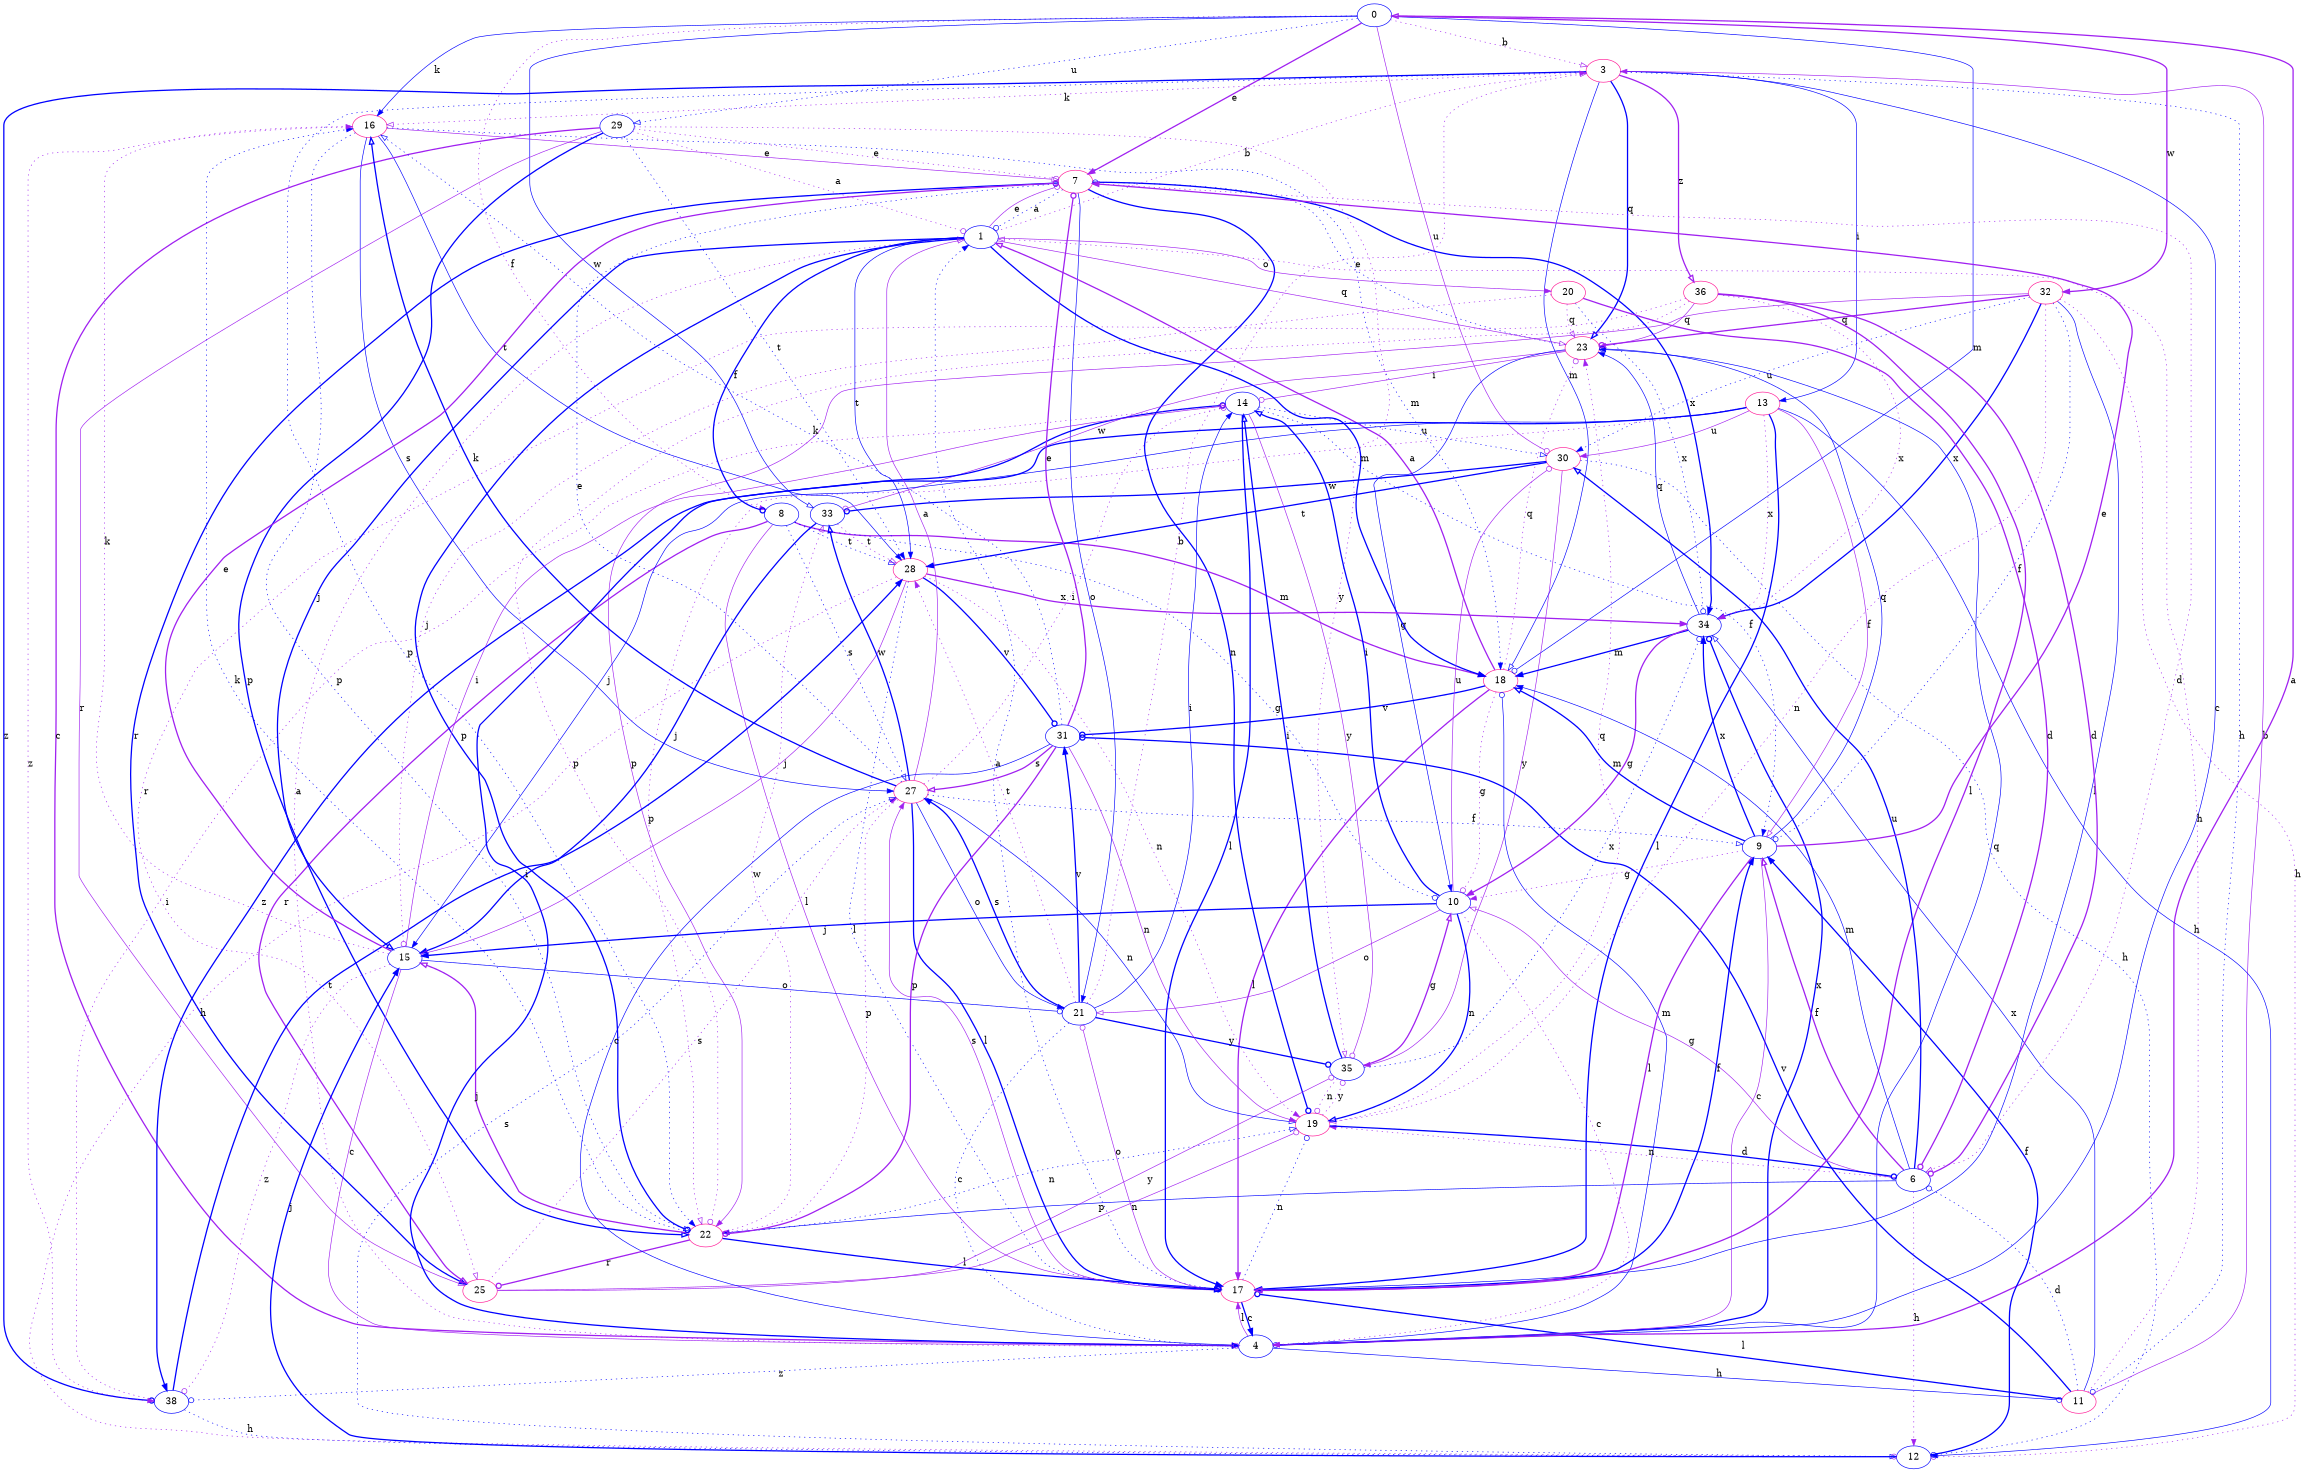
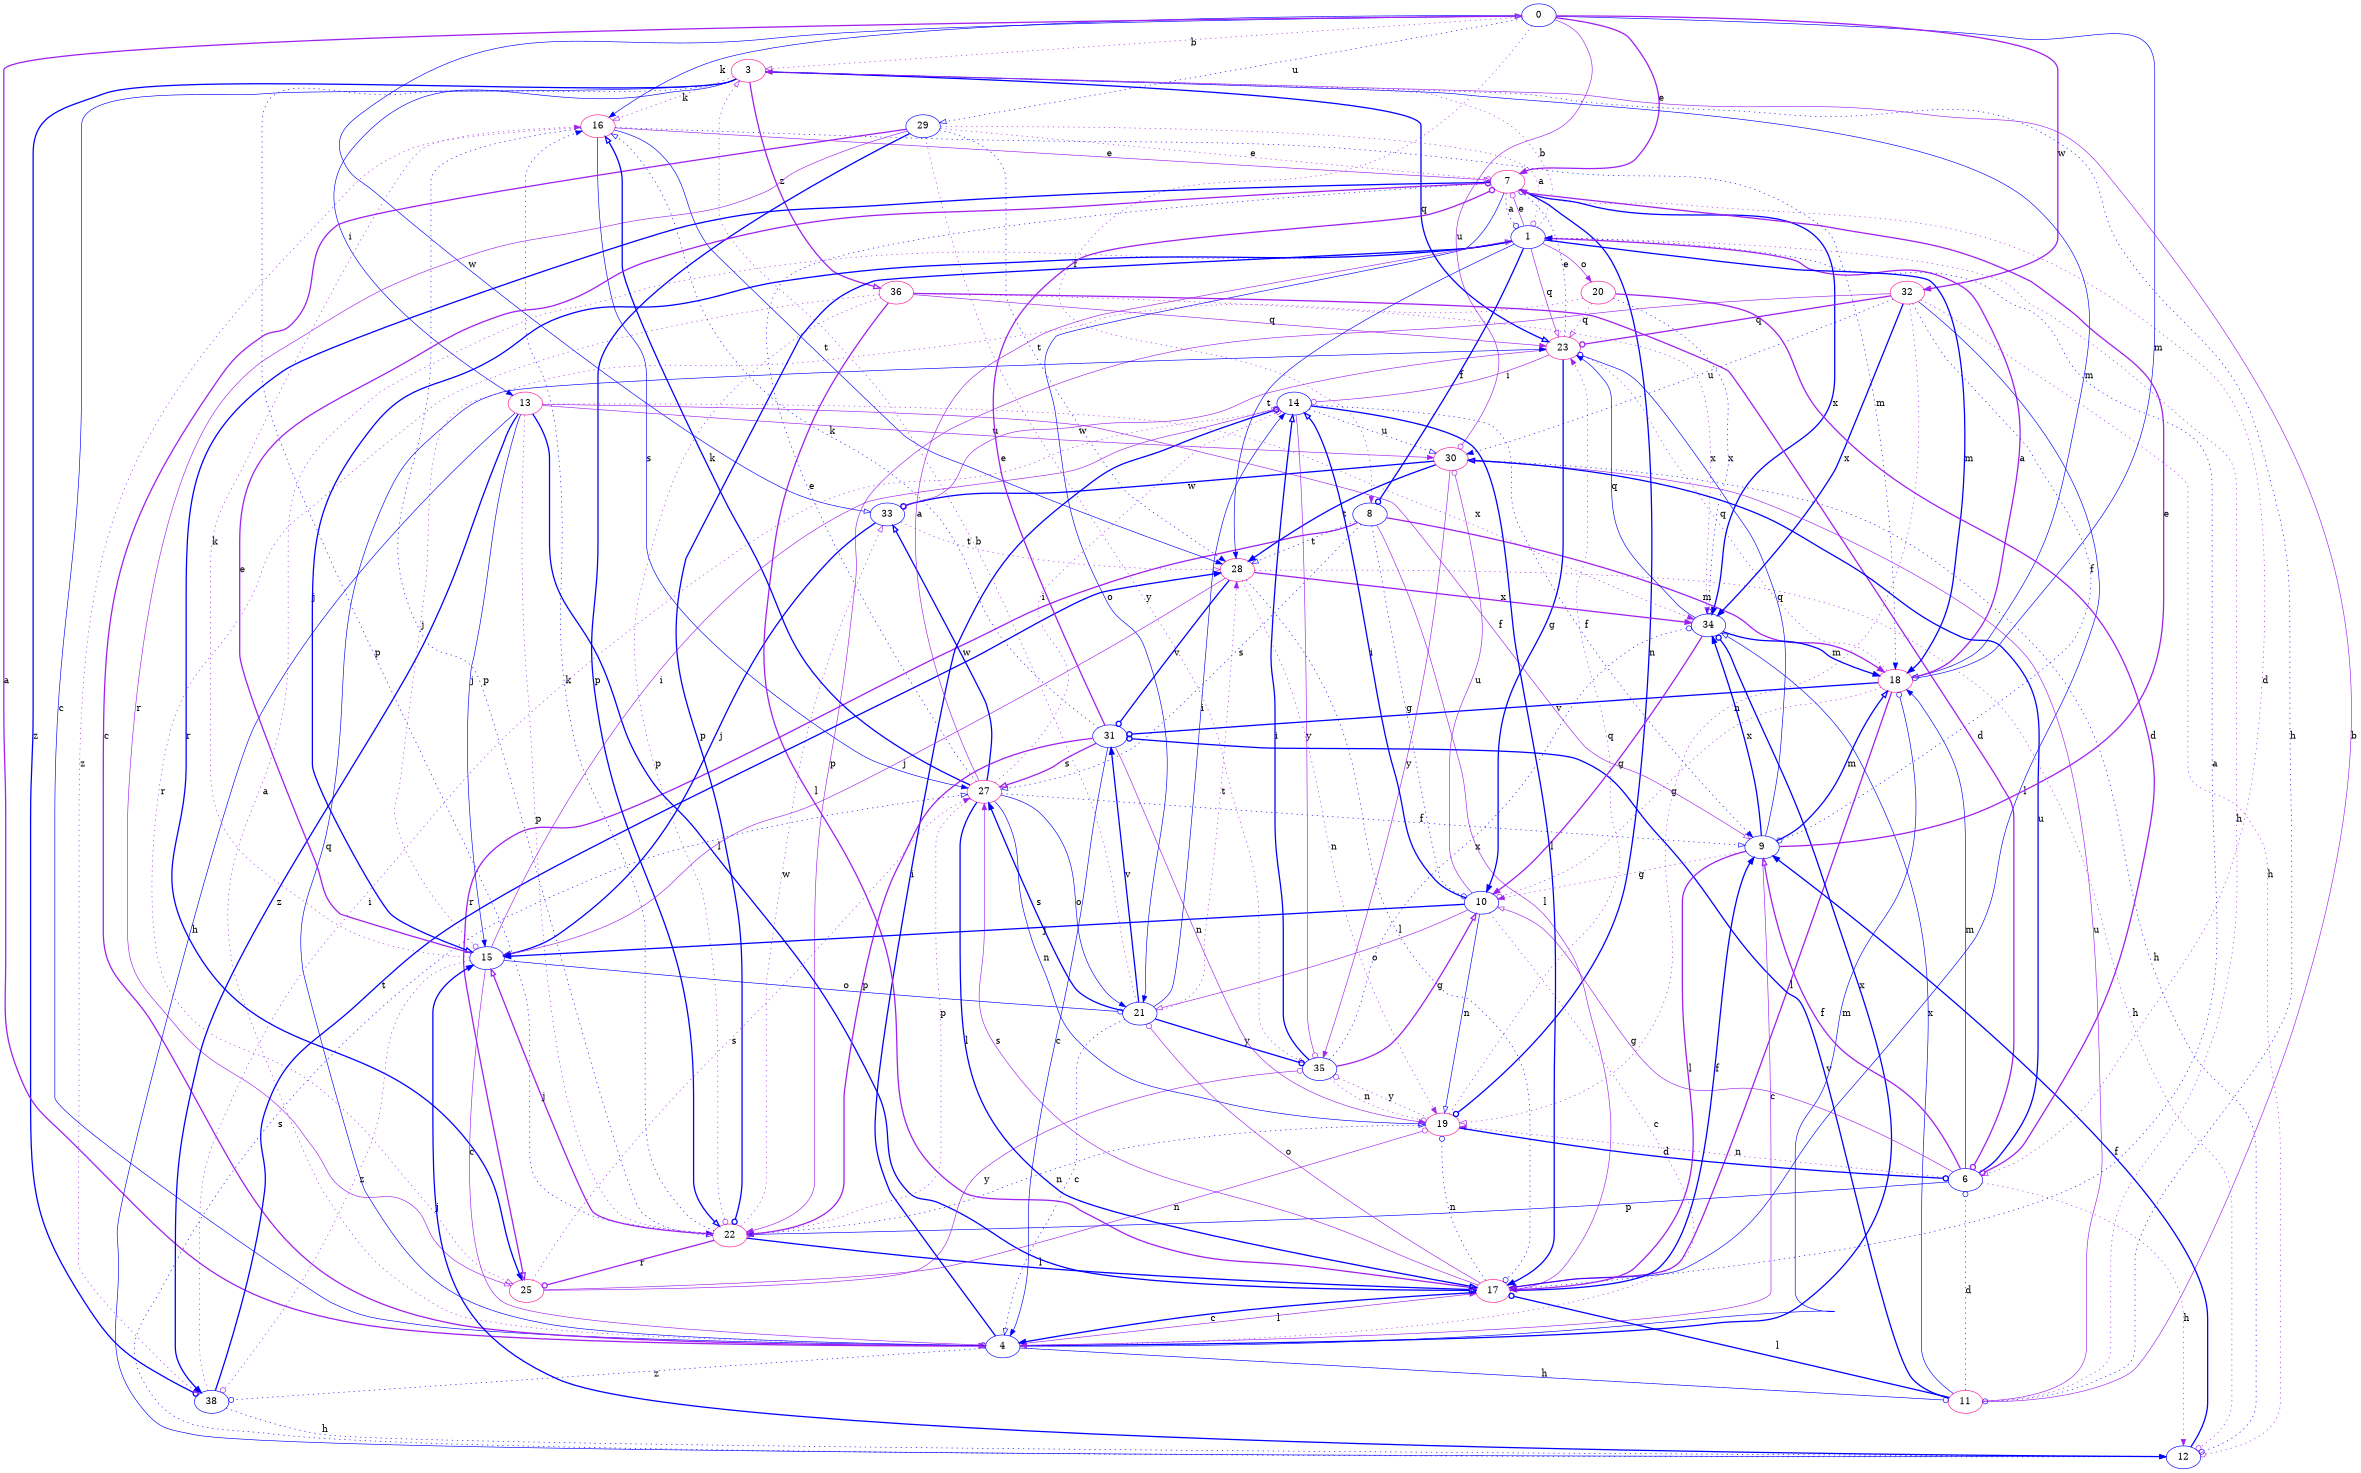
(1387, 562) -> (1544, 627)
none -> (2077, 798)
(1449, 1055) -> (1463, 1010)
